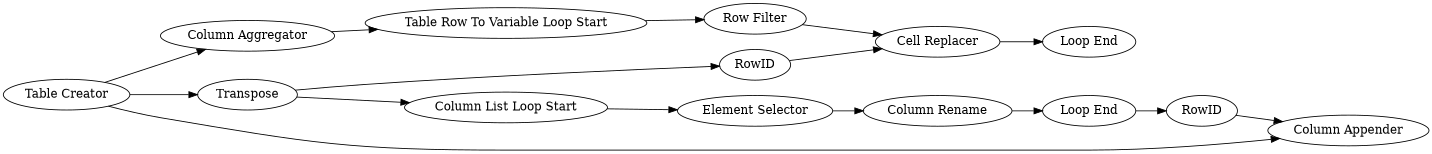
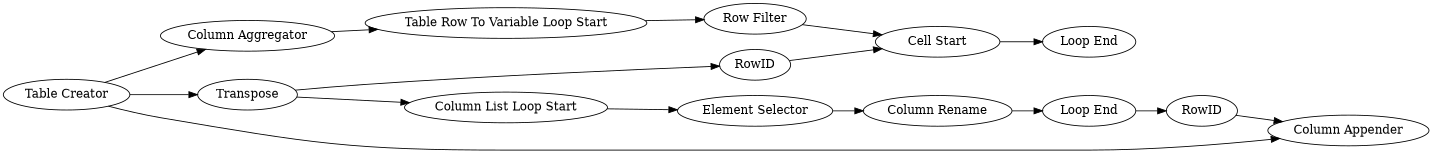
(938, 42) -> (938, 42)
